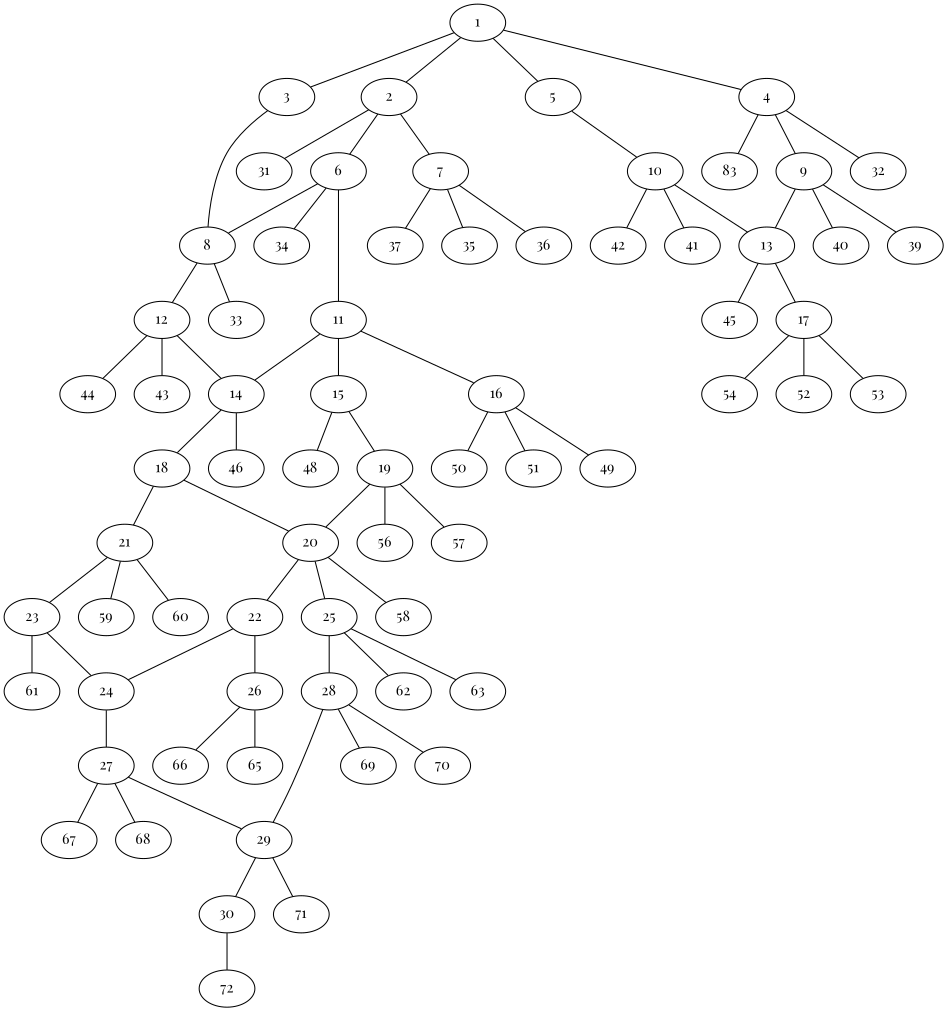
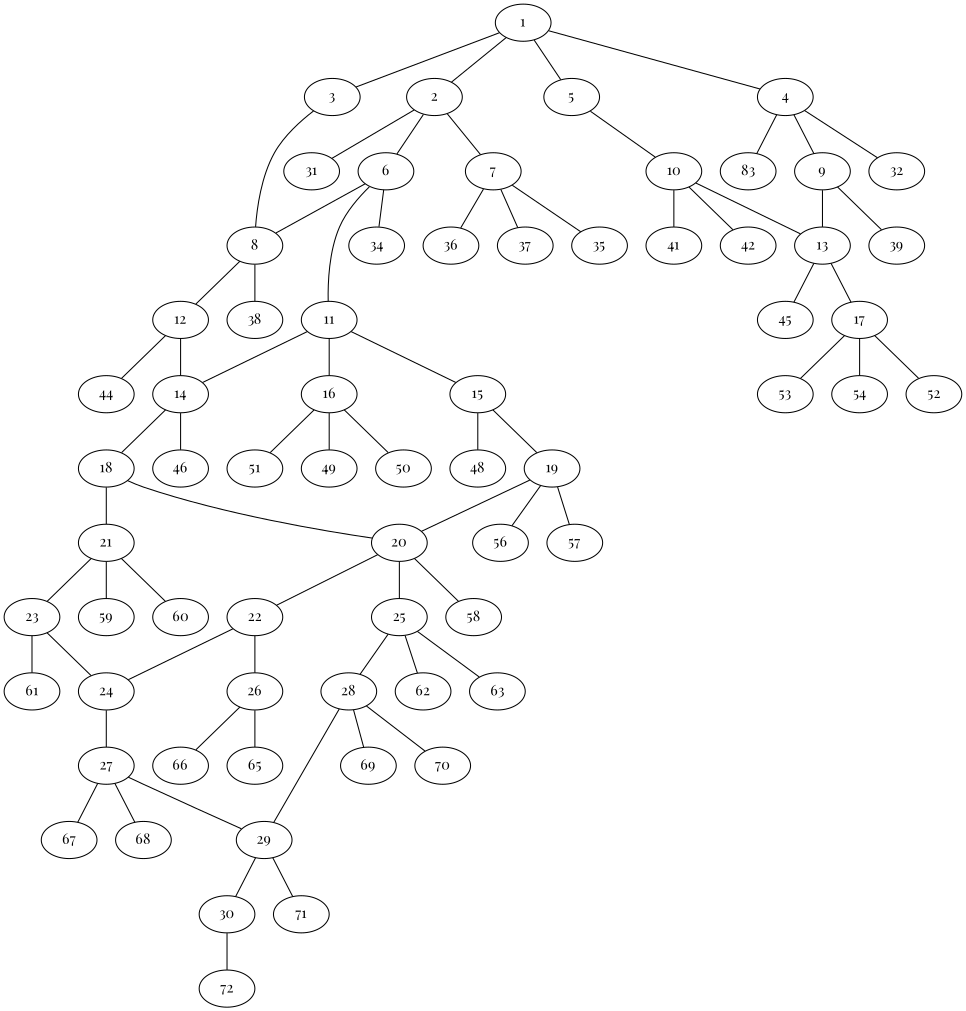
(841, 246) -> none
(236, 320) -> (255, 320)
(162, 394) -> none
